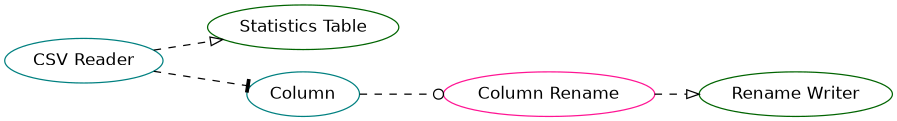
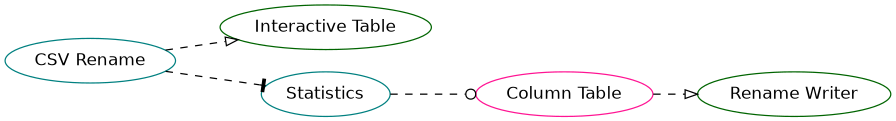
(303, 27) -> (326, 27)
(84, 61) -> (90, 61)
(303, 94) -> (326, 94)
(549, 94) -> (564, 94)
